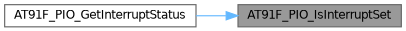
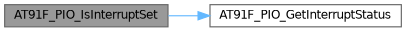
(211, 16) -> (183, 16)
